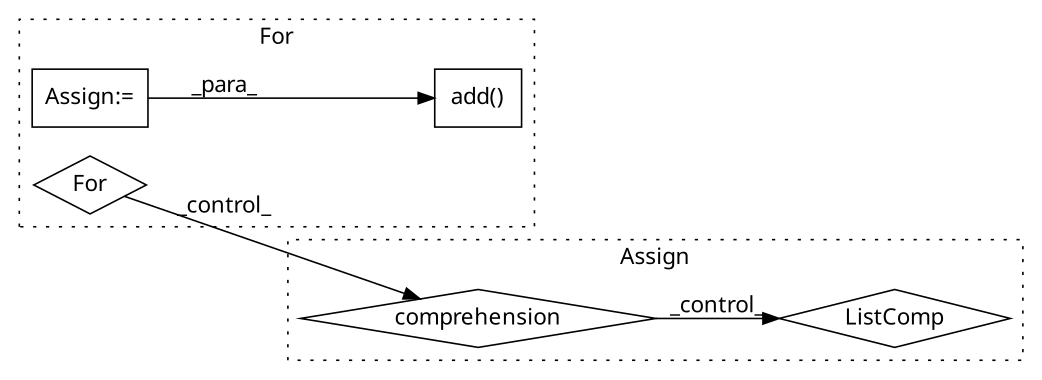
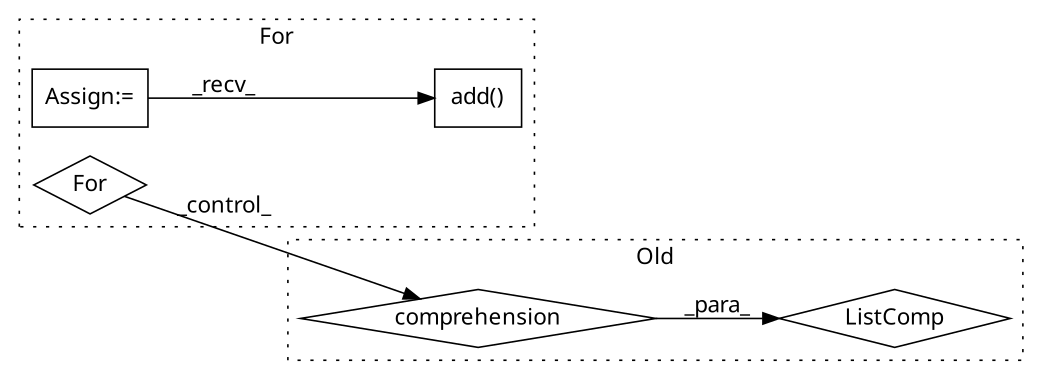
(224, 86) -> (224, 86)
(655, 258) -> (655, 258)
(717, 306) -> (717, 306)
